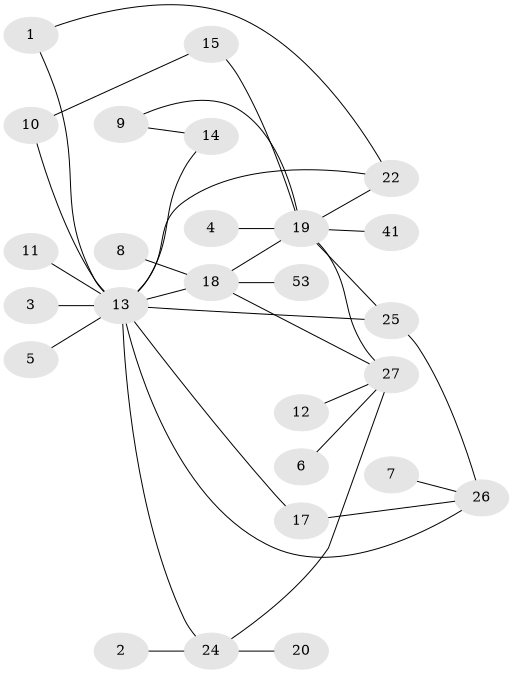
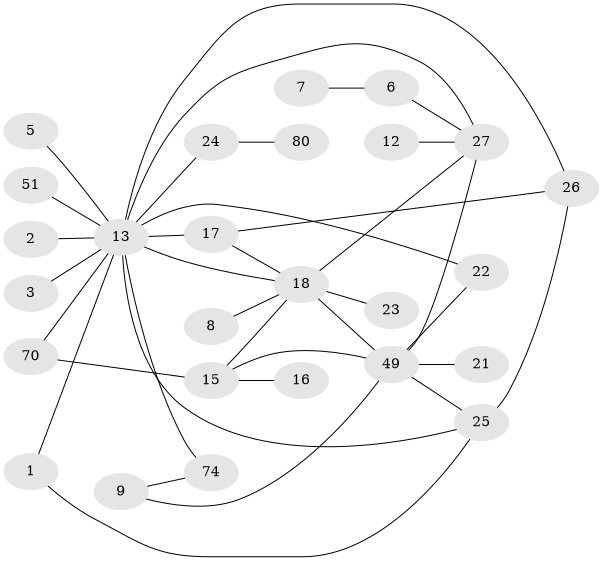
(247, 22) -> (272, 557)
(31, 125) -> (31, 356)
(211, 136) -> (211, 473)
(211, 229) -> none
(301, 229) -> (392, 365)
(392, 233) -> (482, 365)
(31, 252) -> (31, 185)
none -> (256, 259)
(301, 283) -> (392, 310)
none -> (257, 333)
none -> (301, 381)
(437, 486) -> (347, 88)
(334, 533) -> (278, 60)
(166, 651) -> (76, 238)
(301, 651) -> (301, 142)
